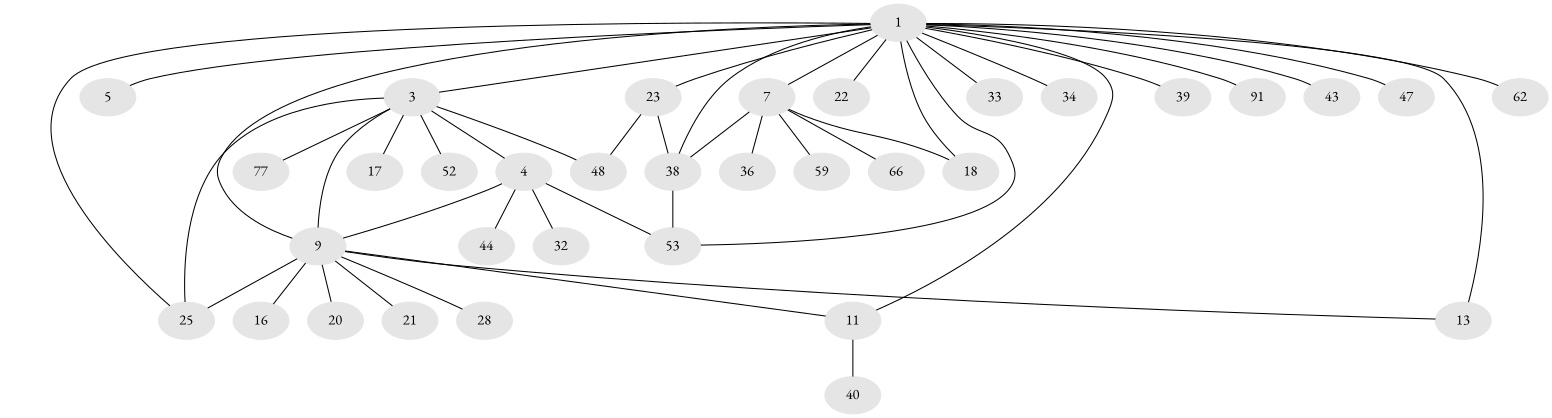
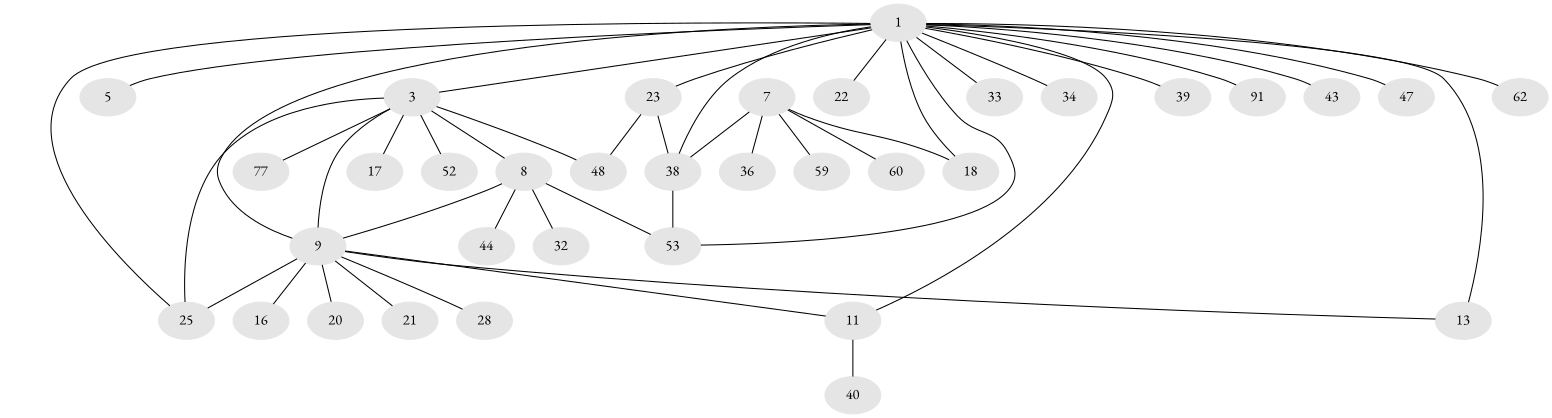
(833, 60) -> none
(524, 172) -> (524, 172)
(896, 172) -> (896, 172)
